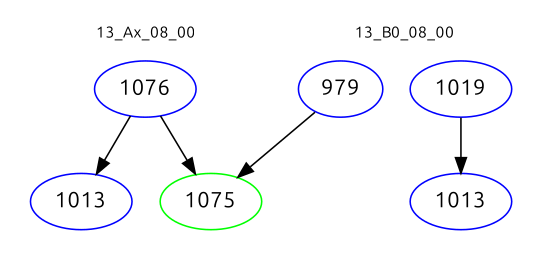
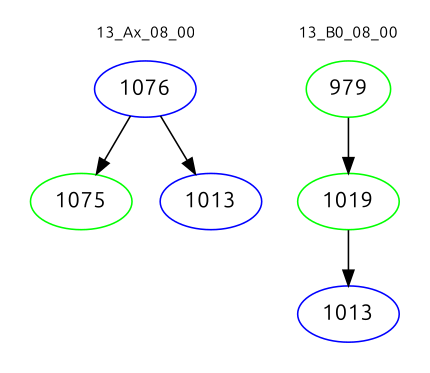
(341, 89) -> (348, 89)
(461, 89) -> (348, 202)
(296, 129) -> (348, 138)
